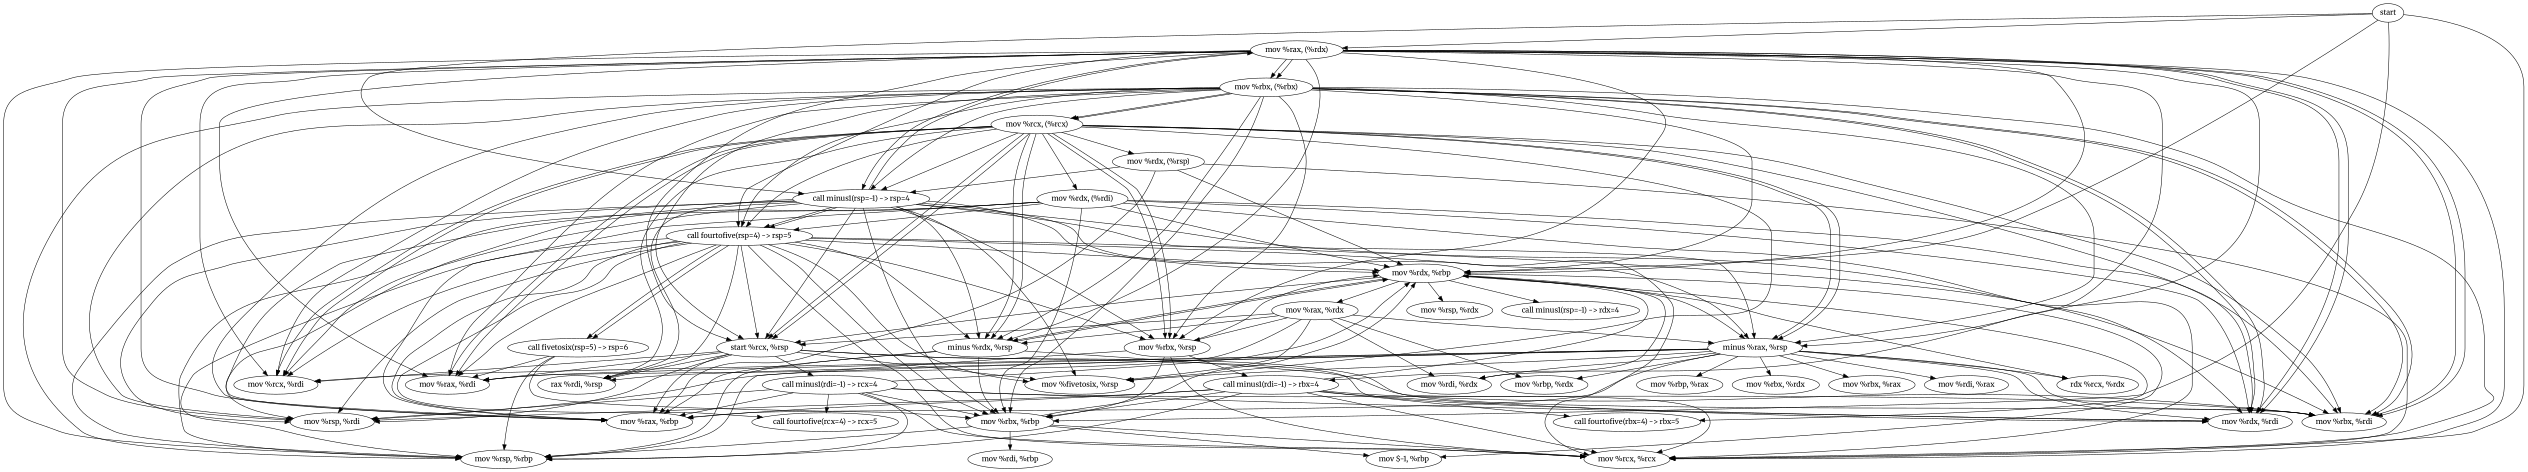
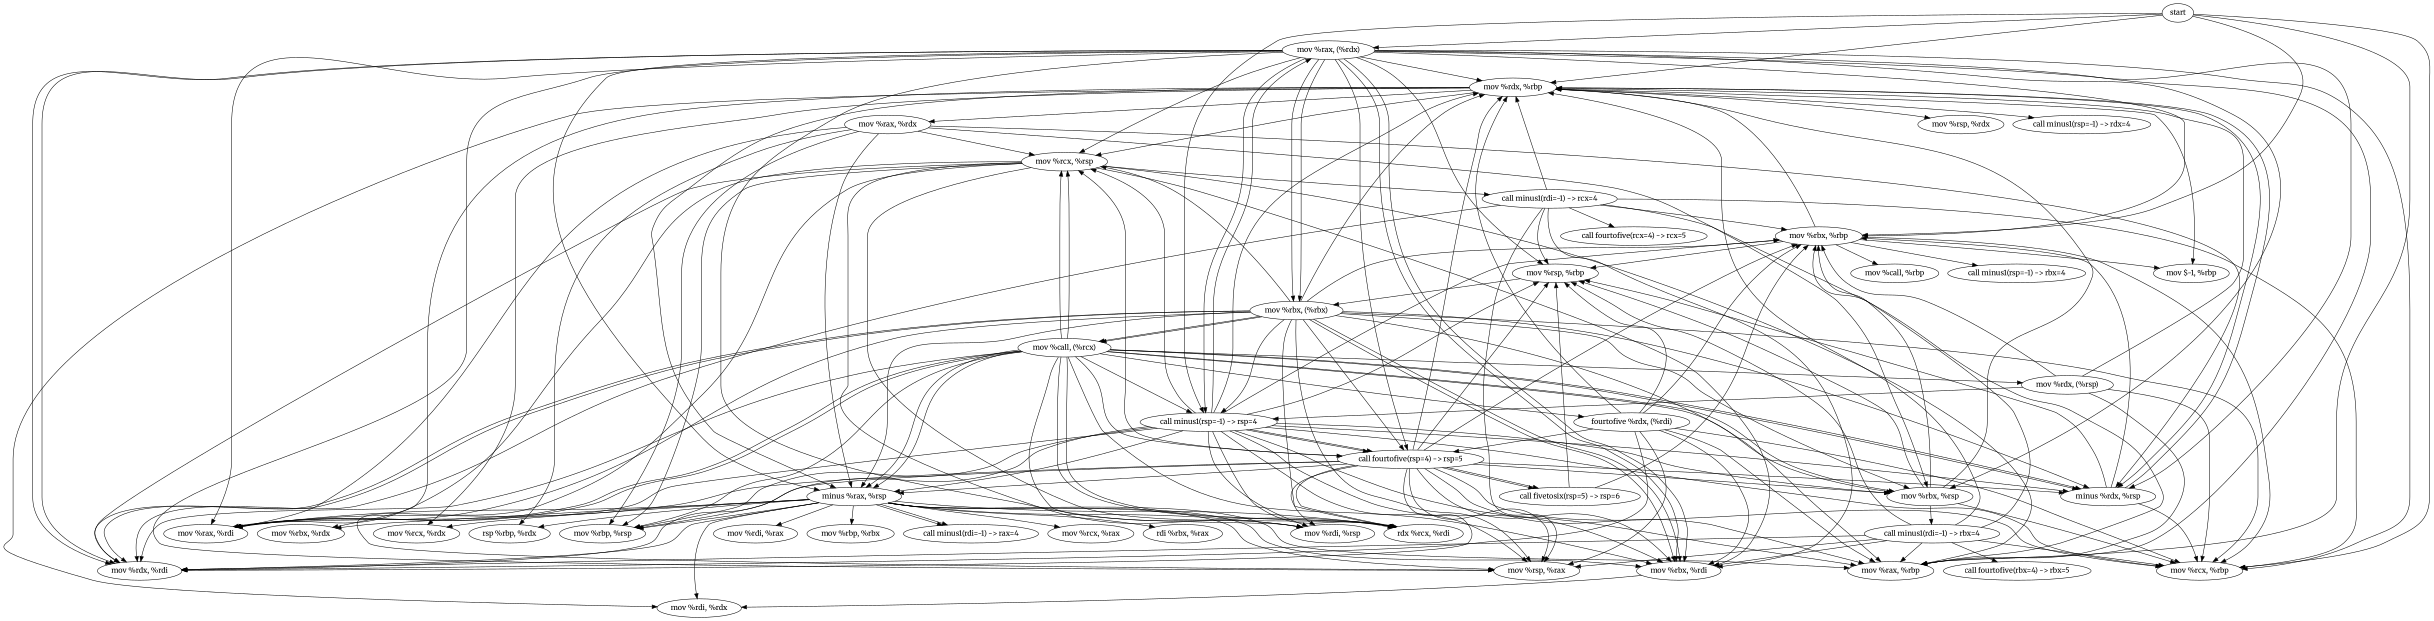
(316, 111) -> (1430, 291)
(1037, 125) -> (1064, 348)
(2161, 182) -> (1970, 84)
(1082, 199) -> (1632, 422)
none -> (2017, 273)
none -> (1938, 307)
(2035, 338) -> (759, 103)
(1380, 346) -> (1194, 598)
(760, 348) -> (1064, 162)
(524, 363) -> (698, 483)
(797, 364) -> (2342, 379)
(276, 385) -> (1424, 534)
(577, 385) -> (1333, 534)
(1080, 385) -> (603, 534)
(1544, 385) -> (510, 534)
(1680, 385) -> (851, 534)
(1872, 385) -> (1183, 534)
(2098, 385) -> (417, 534)
(397, 388) -> (1031, 563)
(332, 422) -> (1537, 571)
(1010, 459) -> (1895, 273)
(1627, 459) -> (2200, 571)
none -> (1404, 511)
none -> (971, 534)
none -> (1091, 534)
